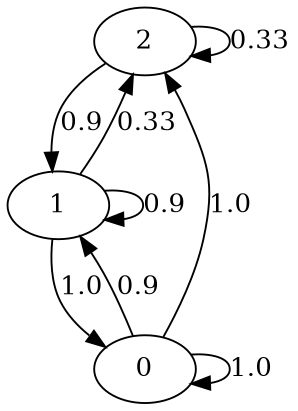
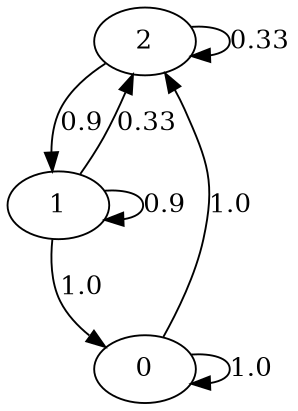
(114, 293) -> none
